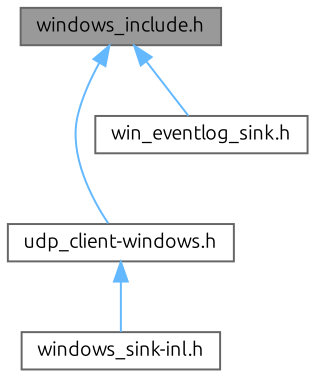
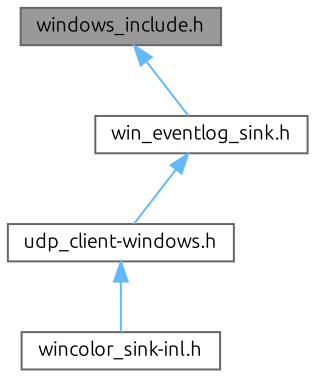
(76, 144) -> (155, 197)
(121, 351) -> (121, 351)
